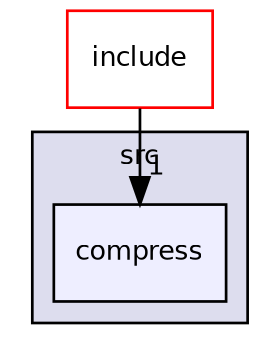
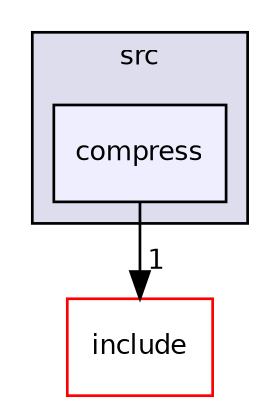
(140, 148) -> (140, 241)
